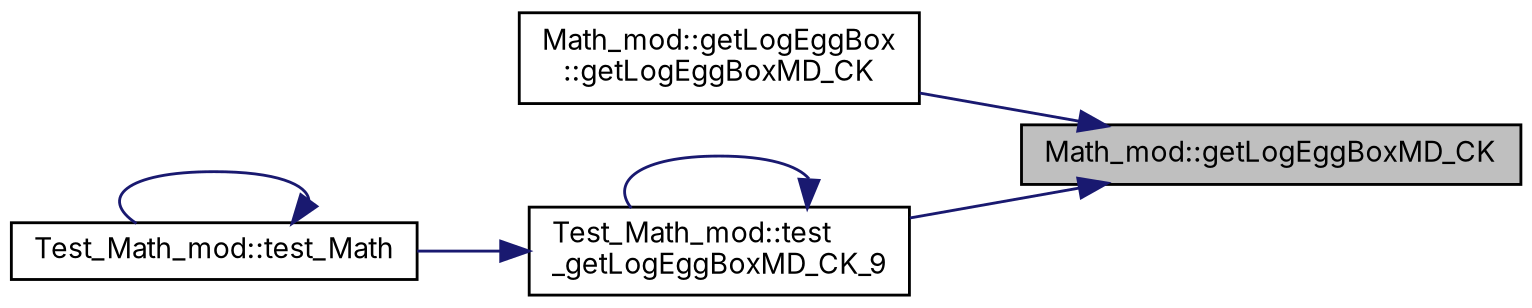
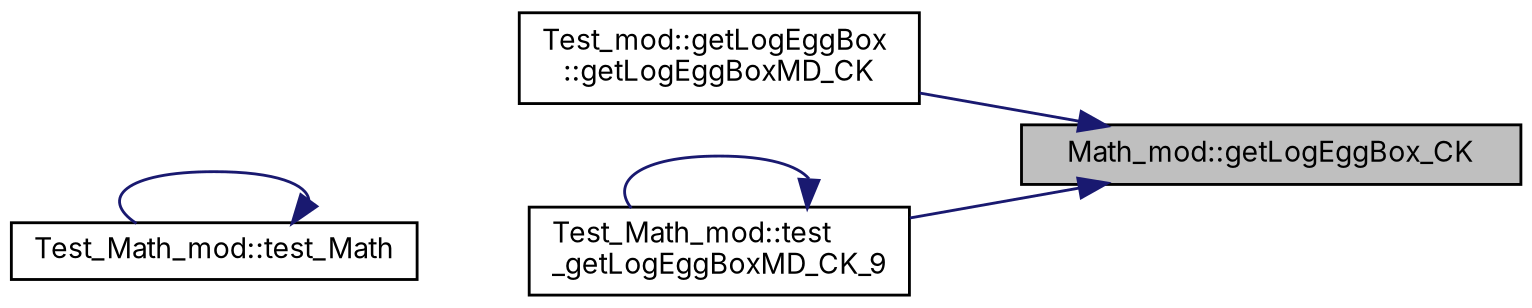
(719, 58) -> (719, 58)
(1271, 155) -> (1271, 155)
(459, 251) -> none
